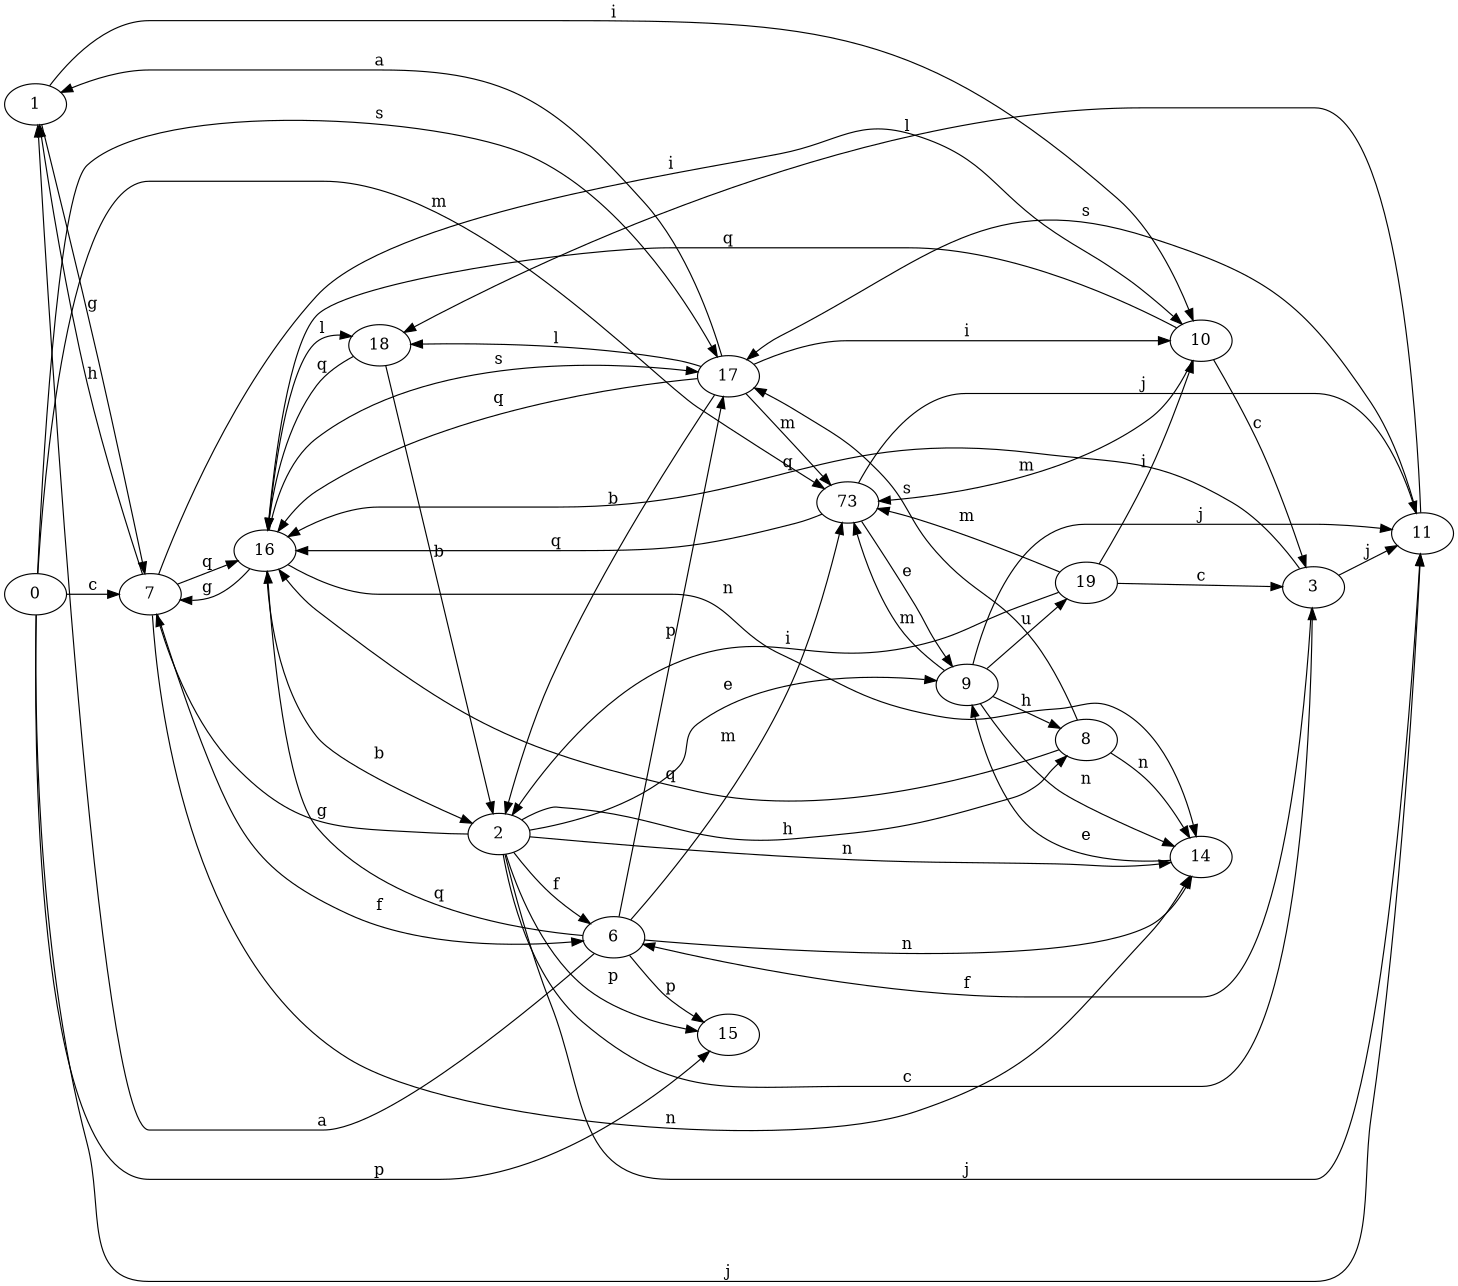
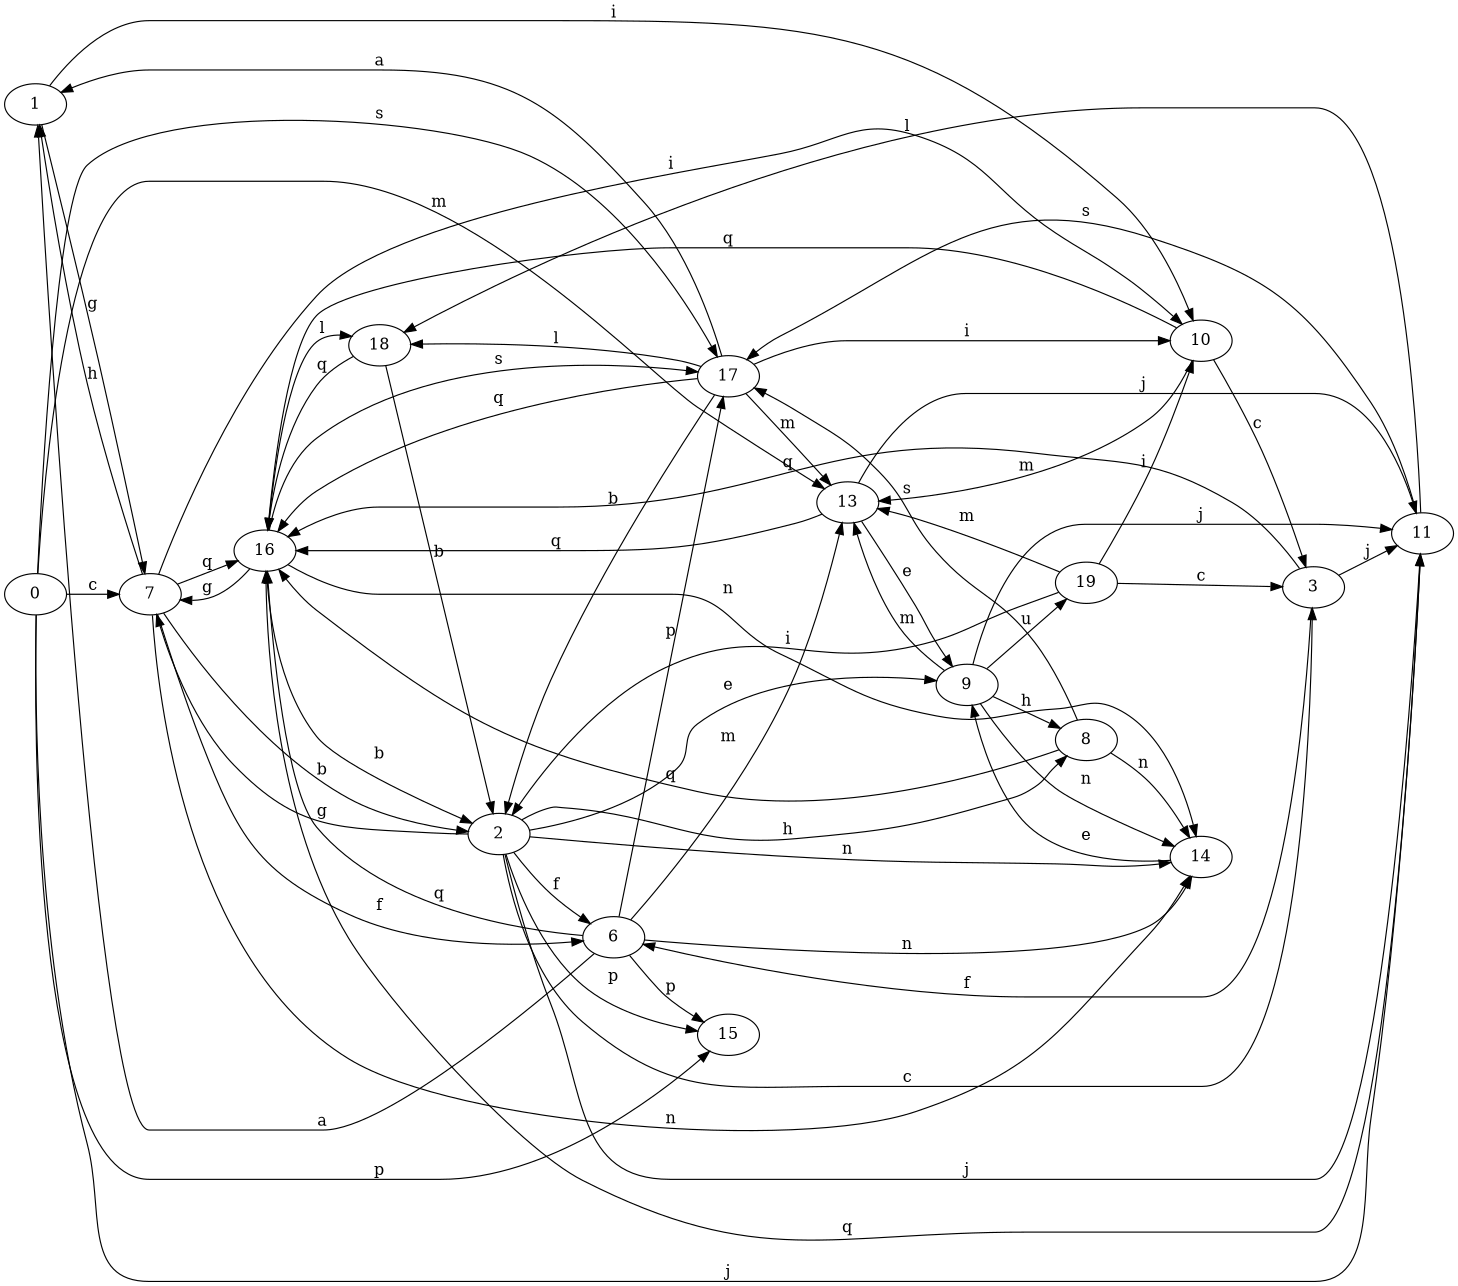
(848, 502) -> (848, 502)
none -> (273, 742)
none -> (937, 1235)
